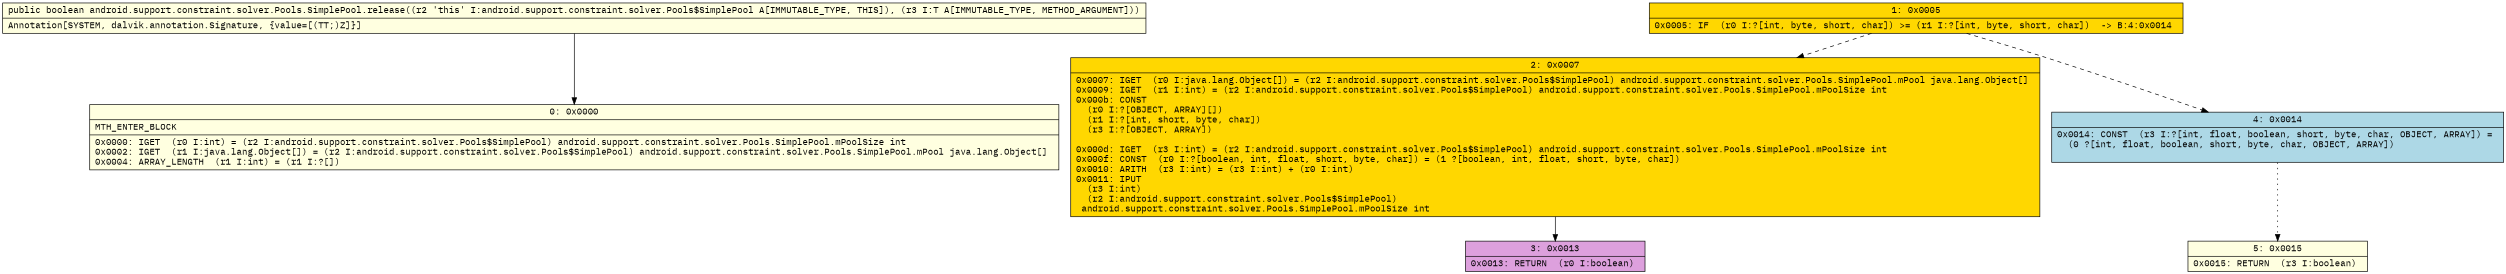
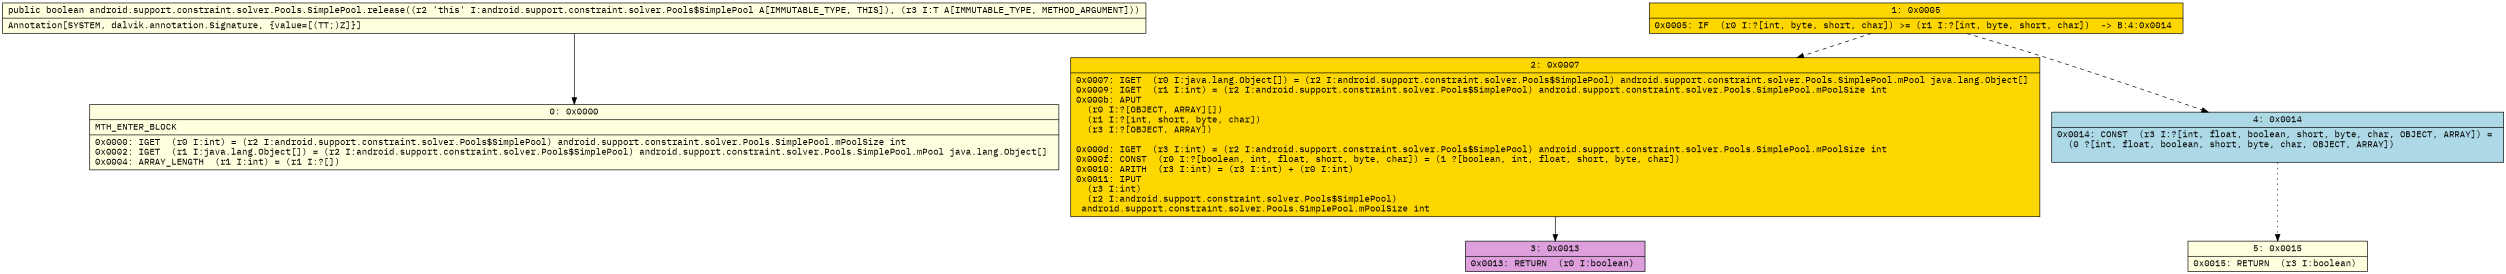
(1117, 100) -> (1114, 100)
